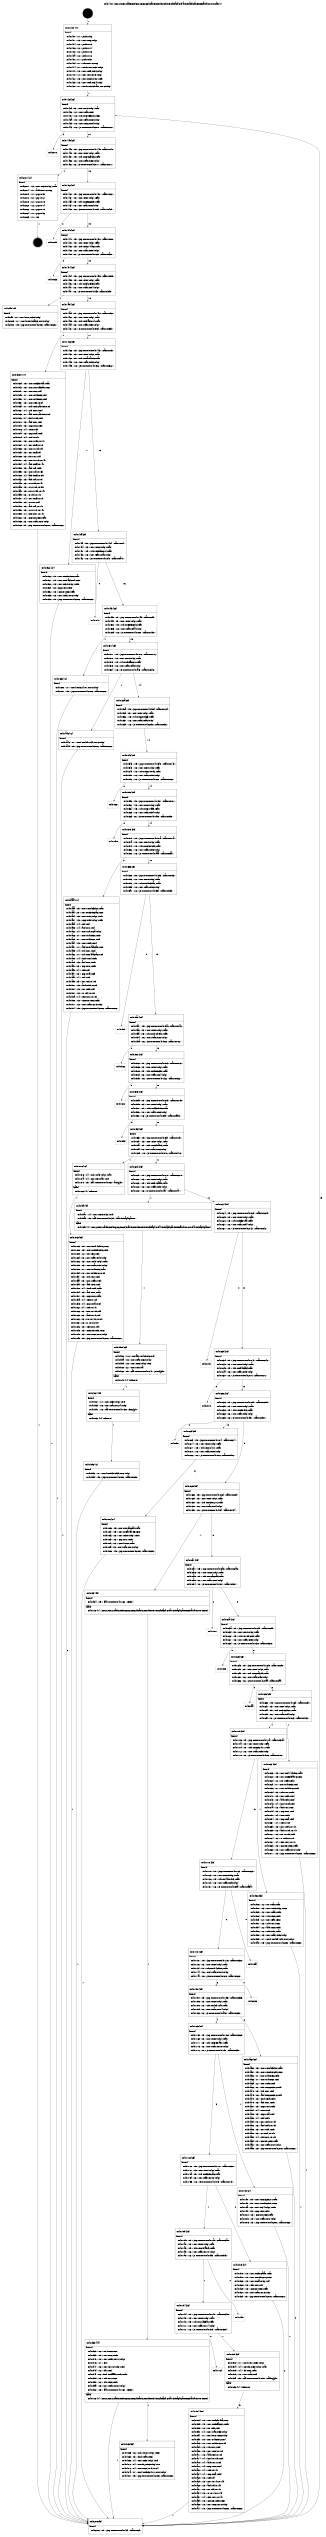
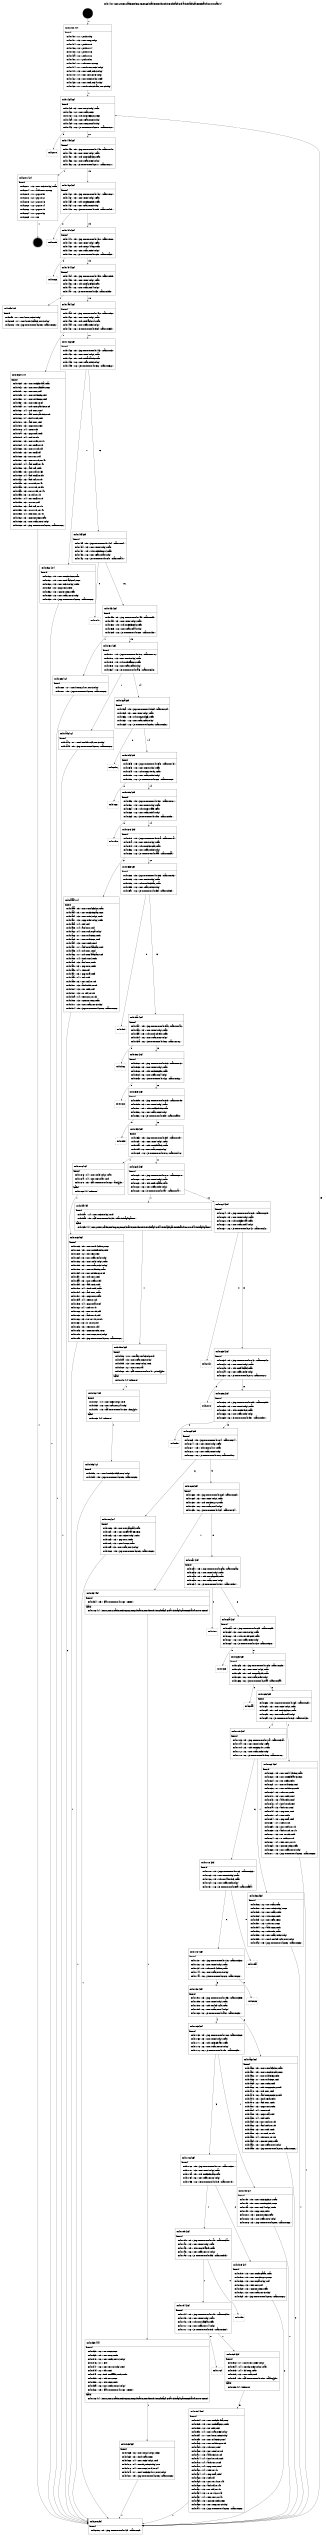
none -> (113, 768)
(241, 1454) -> (211, 1470)
(108, 2459) -> (129, 2499)
